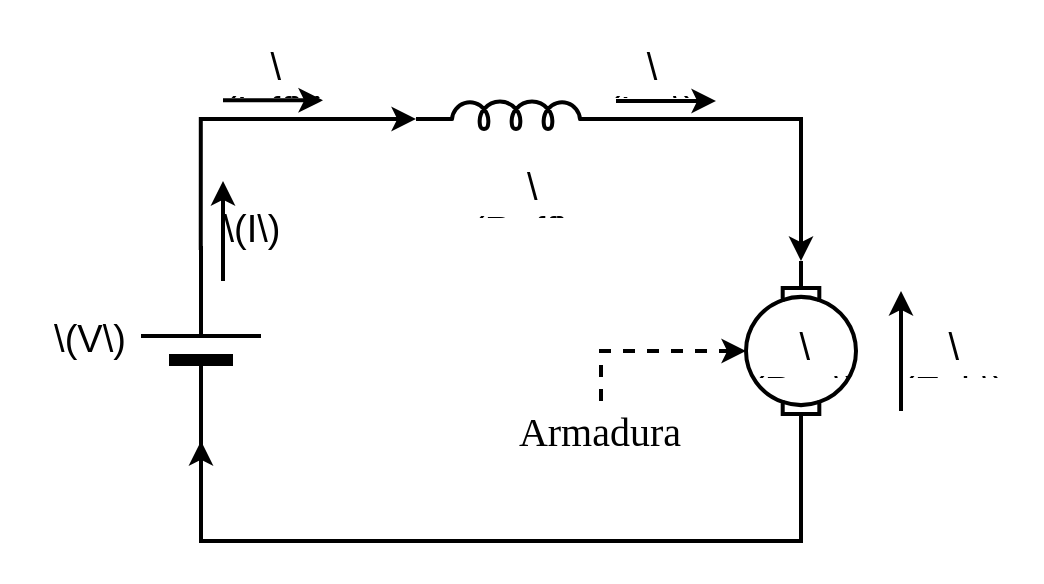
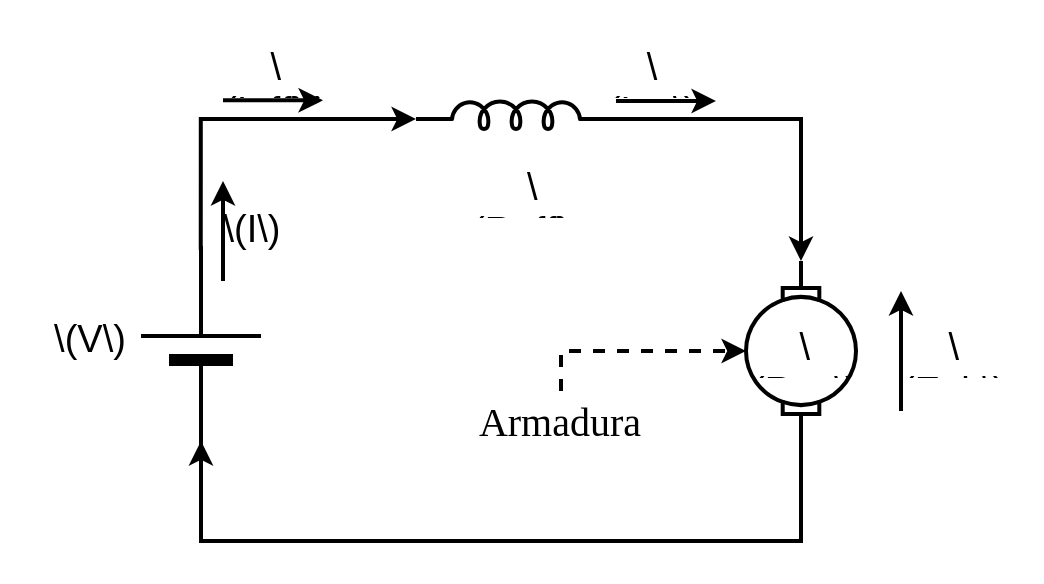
(601, 431) -> (561, 421)
